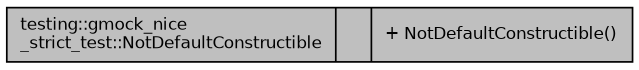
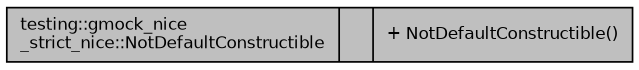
(171, 43) -> (173, 43)
